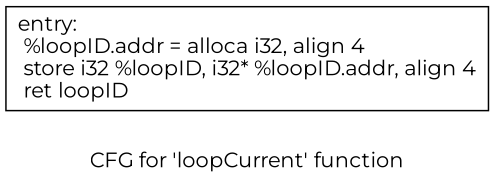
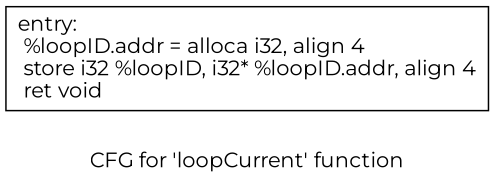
(73, 91) -> (61, 91)
